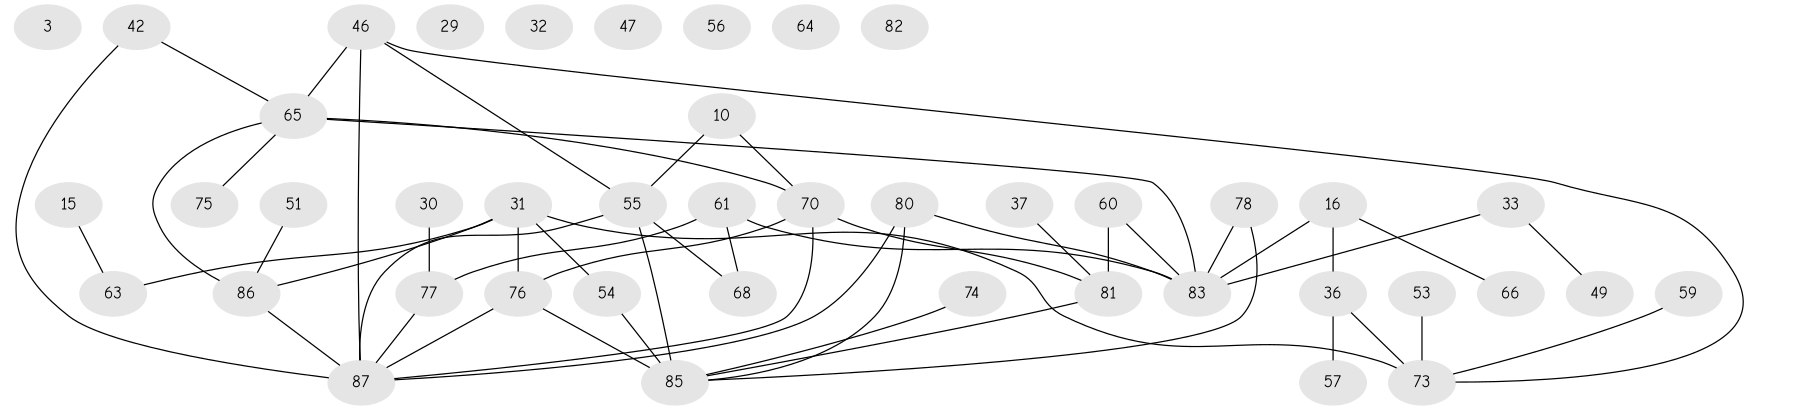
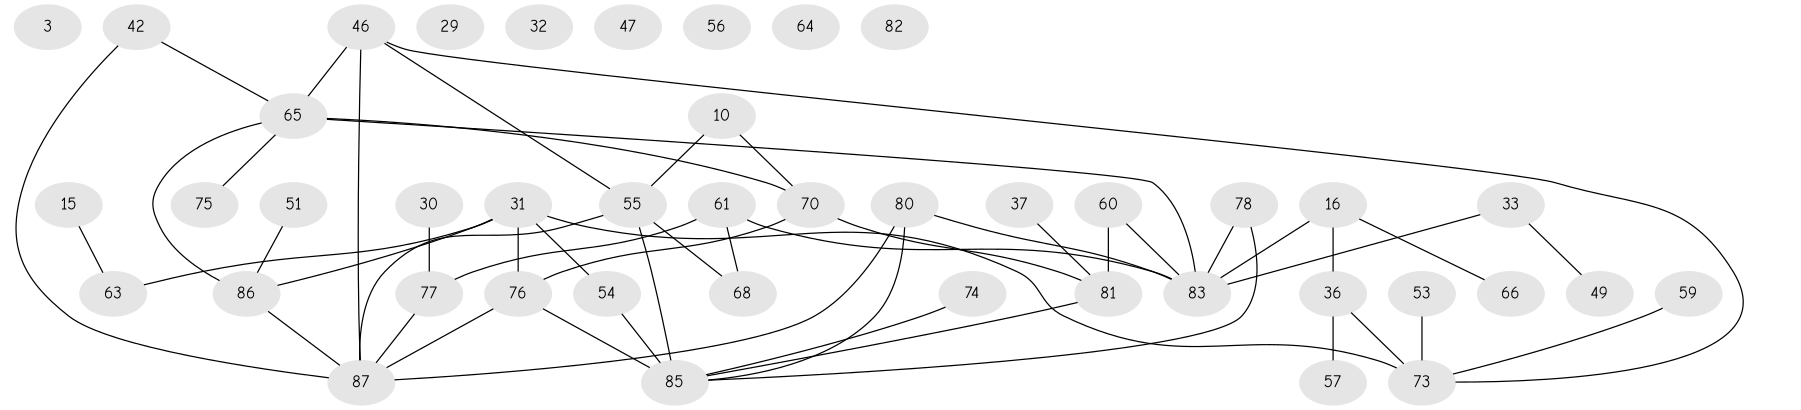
(640, 351) -> none
